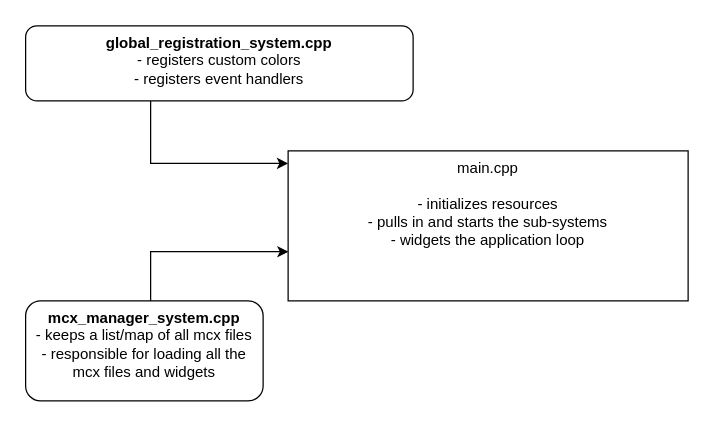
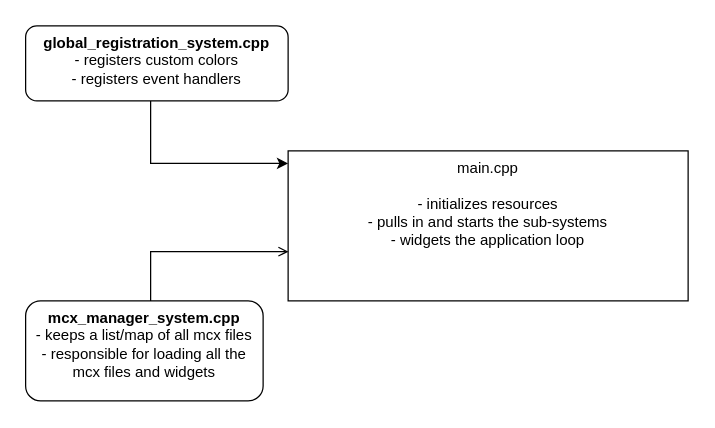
(219, 63) -> (157, 63)
(279, 251) -> (281, 251)
